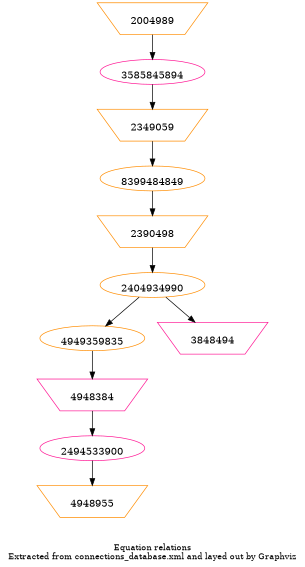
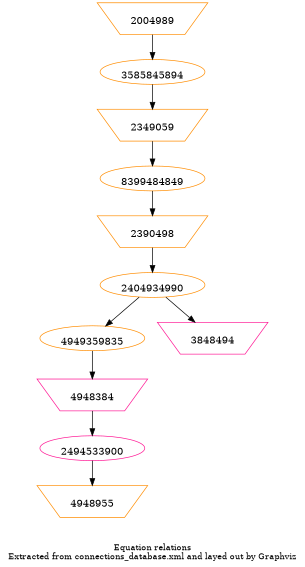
(153, 72) -> (153, 72)
